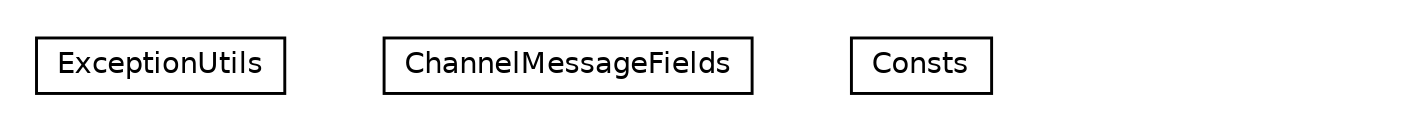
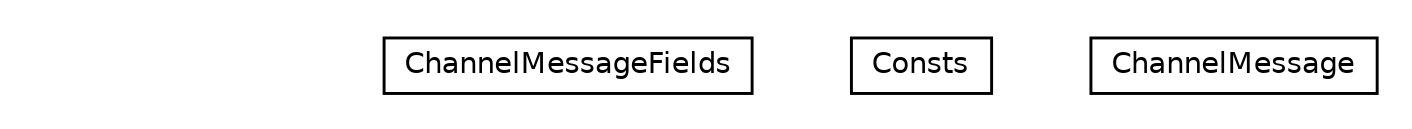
(159, 64) -> none
none -> (1234, 64)
